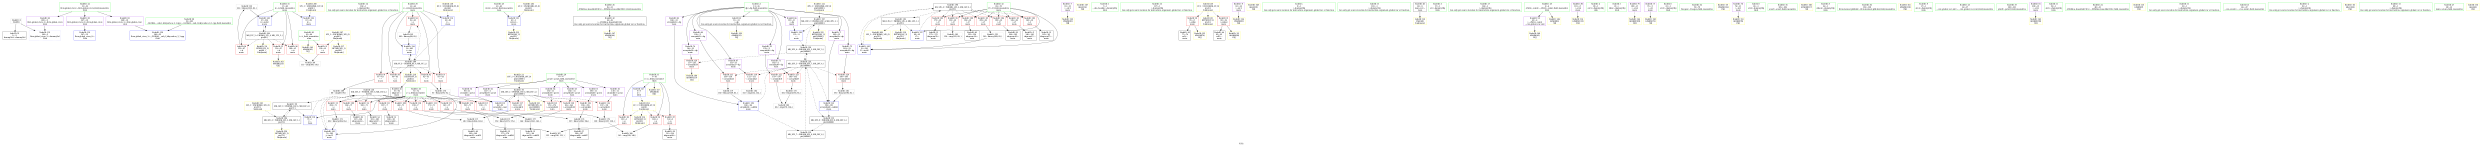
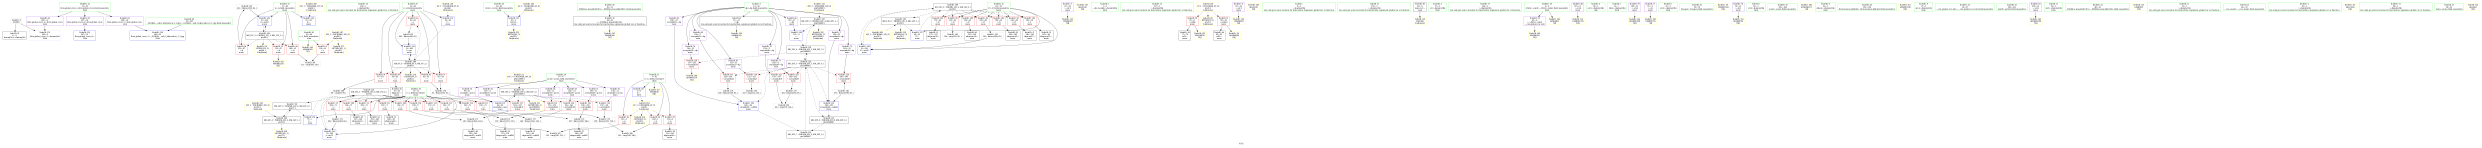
(890, 27) -> (890, 28)
(404, 84) -> (396, 84)
(843, 85) -> (844, 87)
